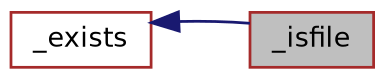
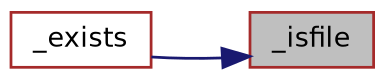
(214, 22) -> (187, 58)
